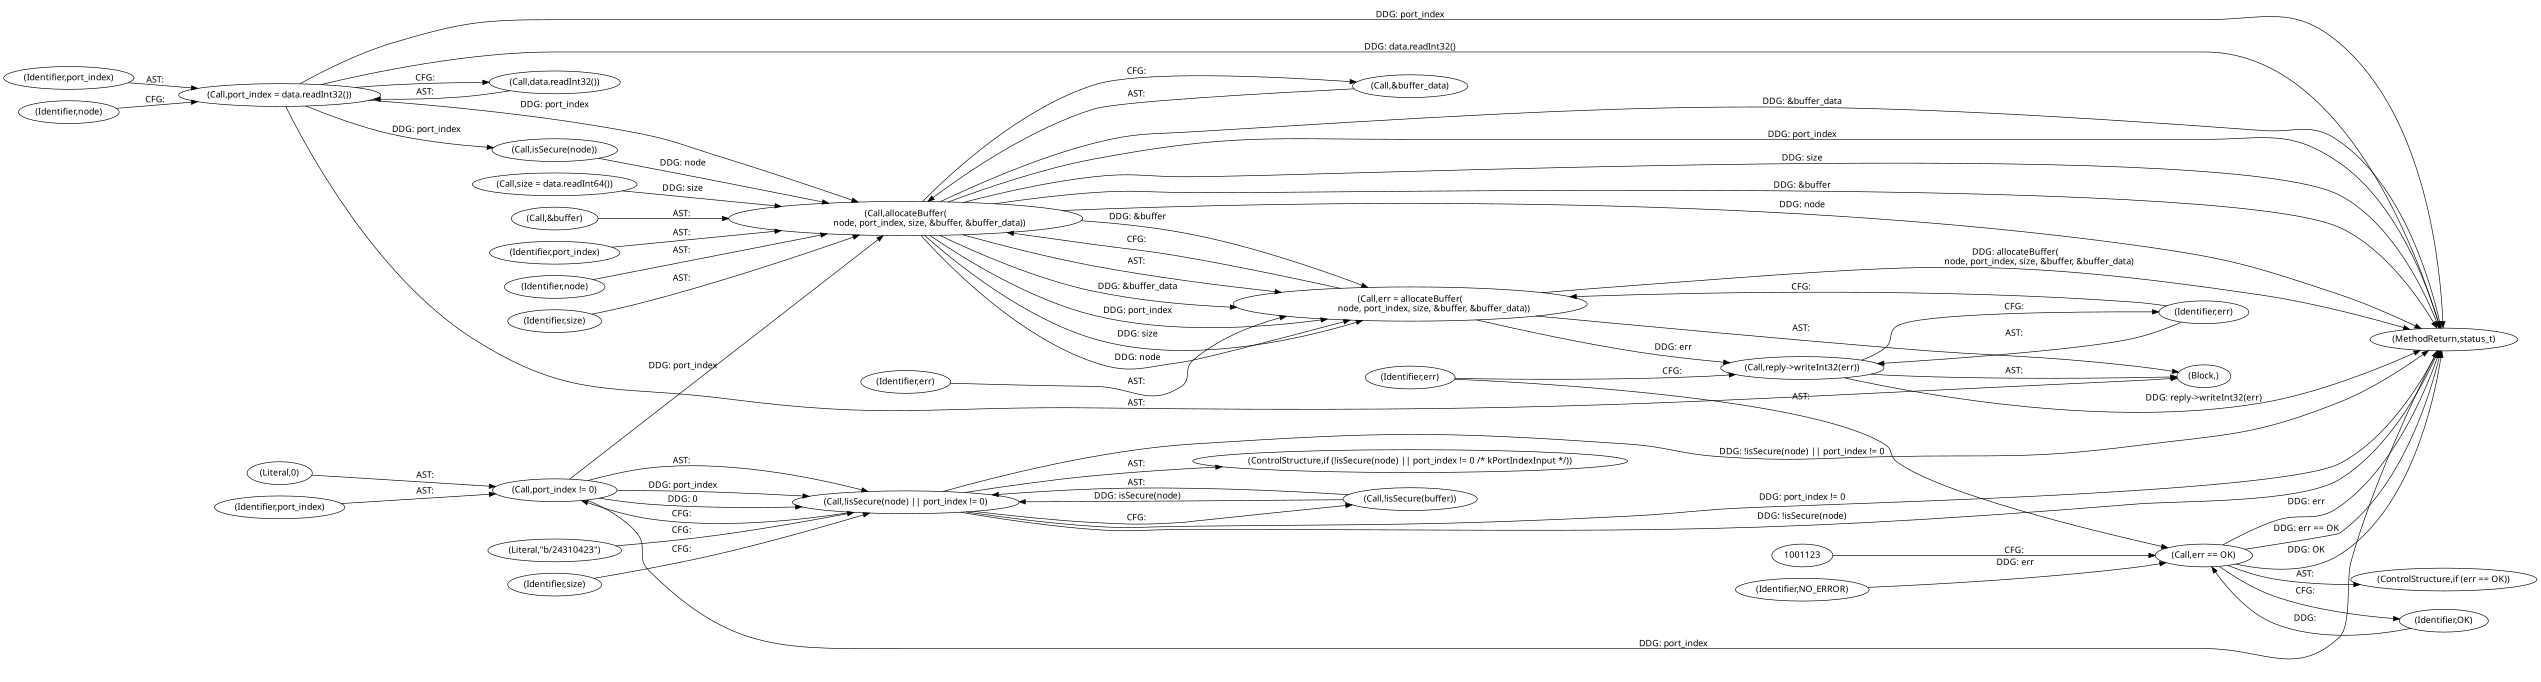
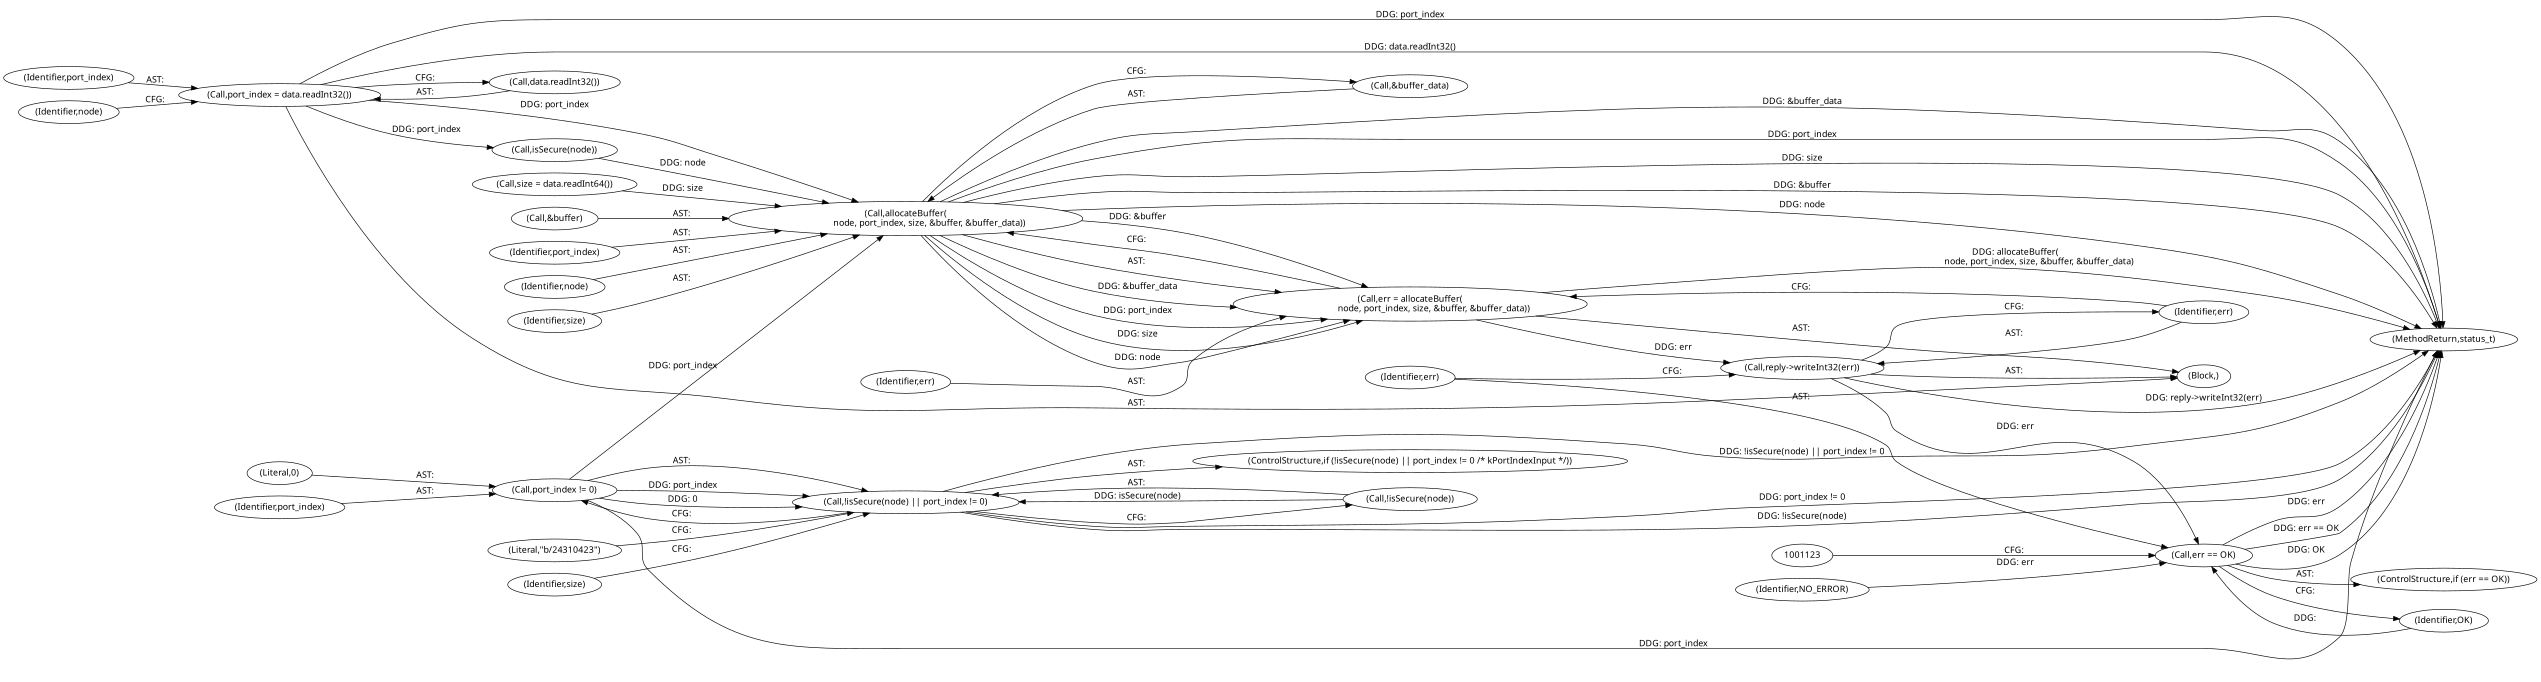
none -> (2021, 447)
(1410, 499) -> (1410, 499)
